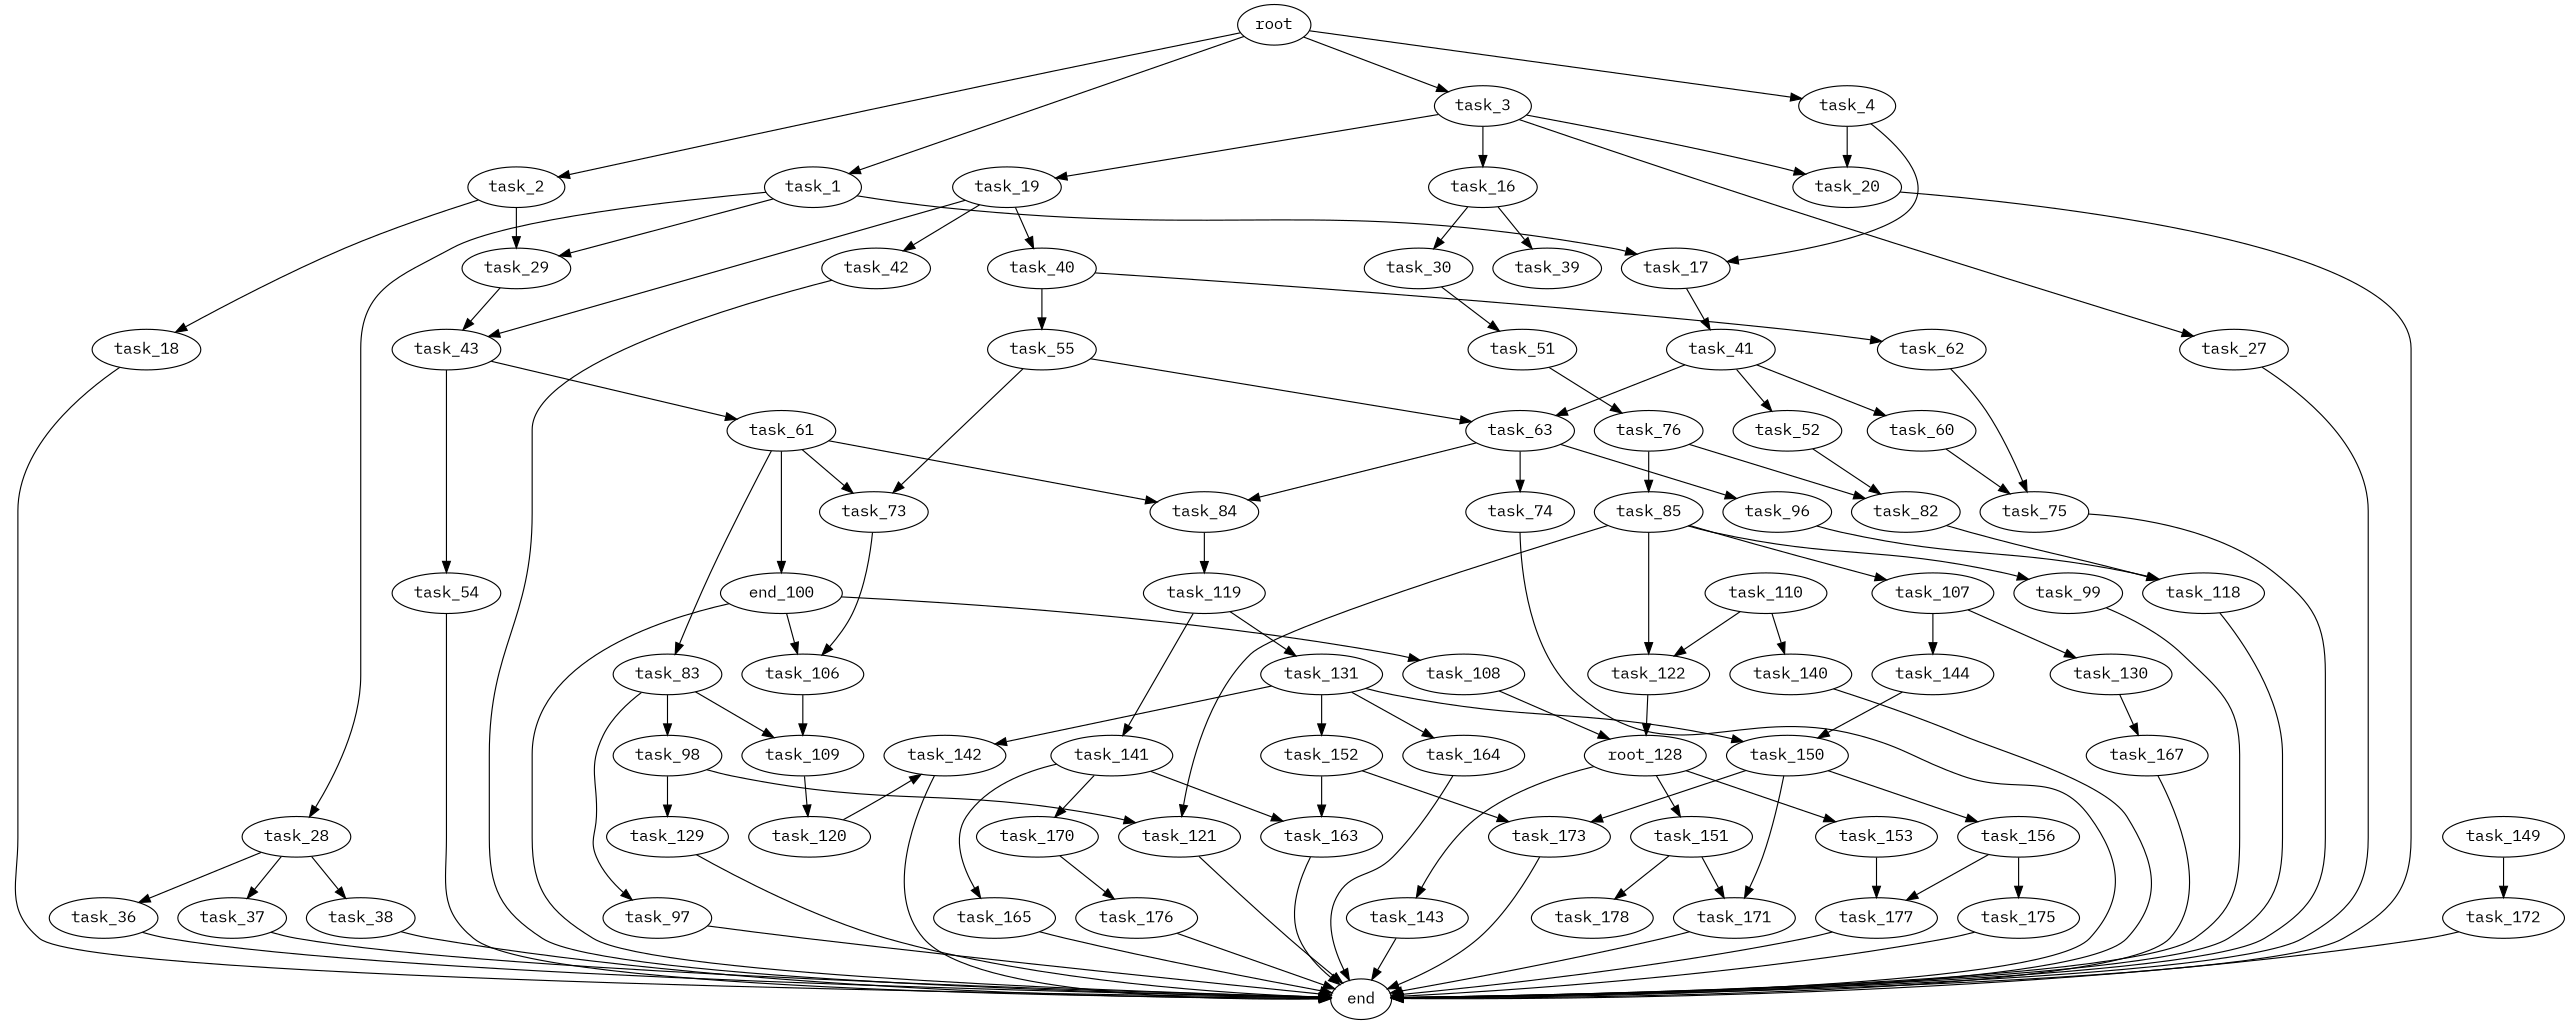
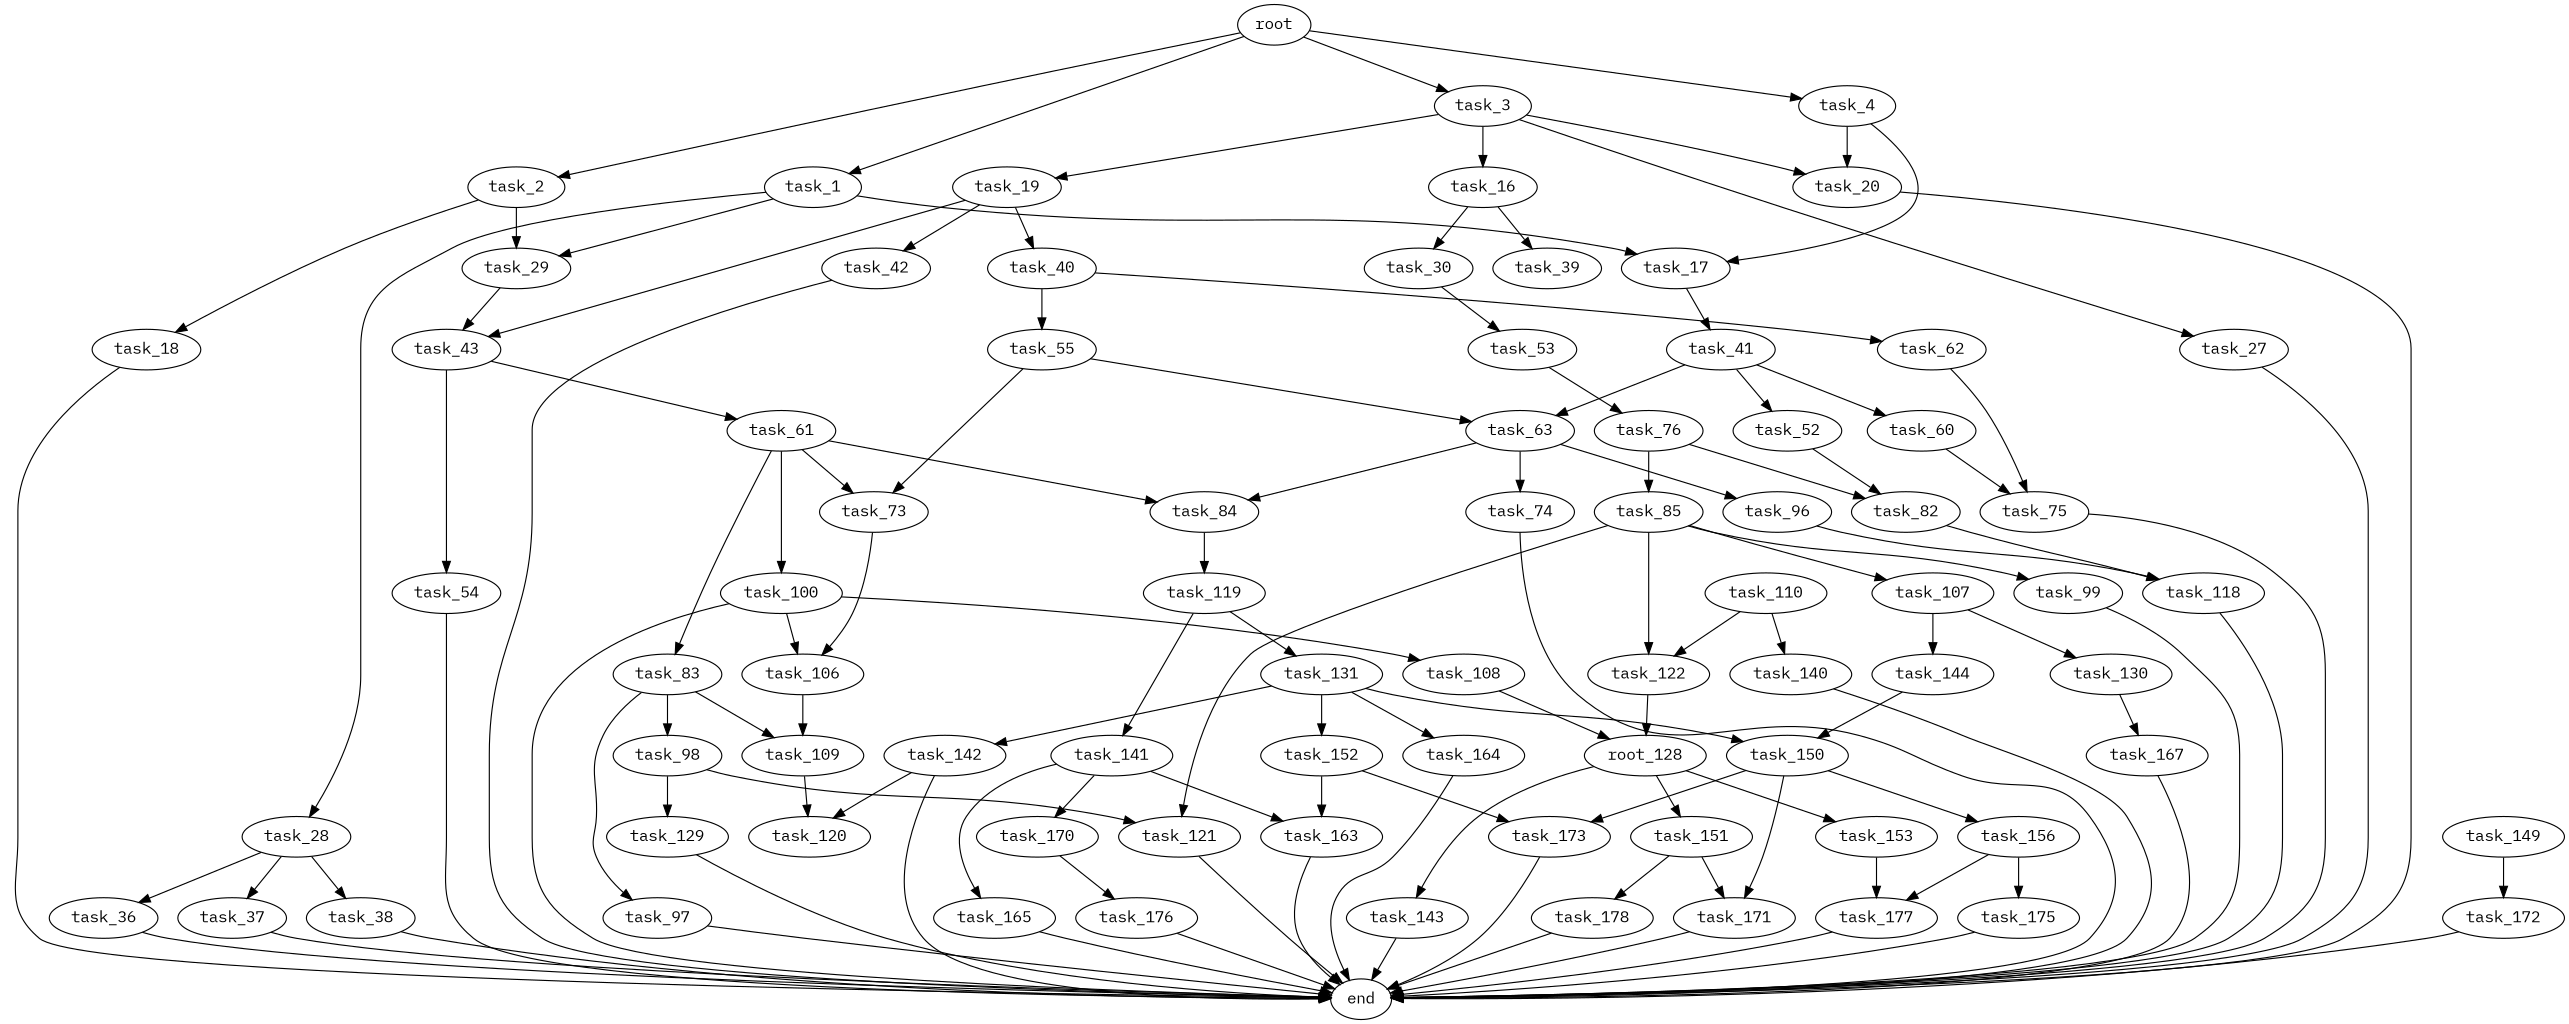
(1522, 350) -> (1522, 350)
(781, 593) -> (781, 593)
(874, 802) -> (884, 788)
none -> (1475, 959)
